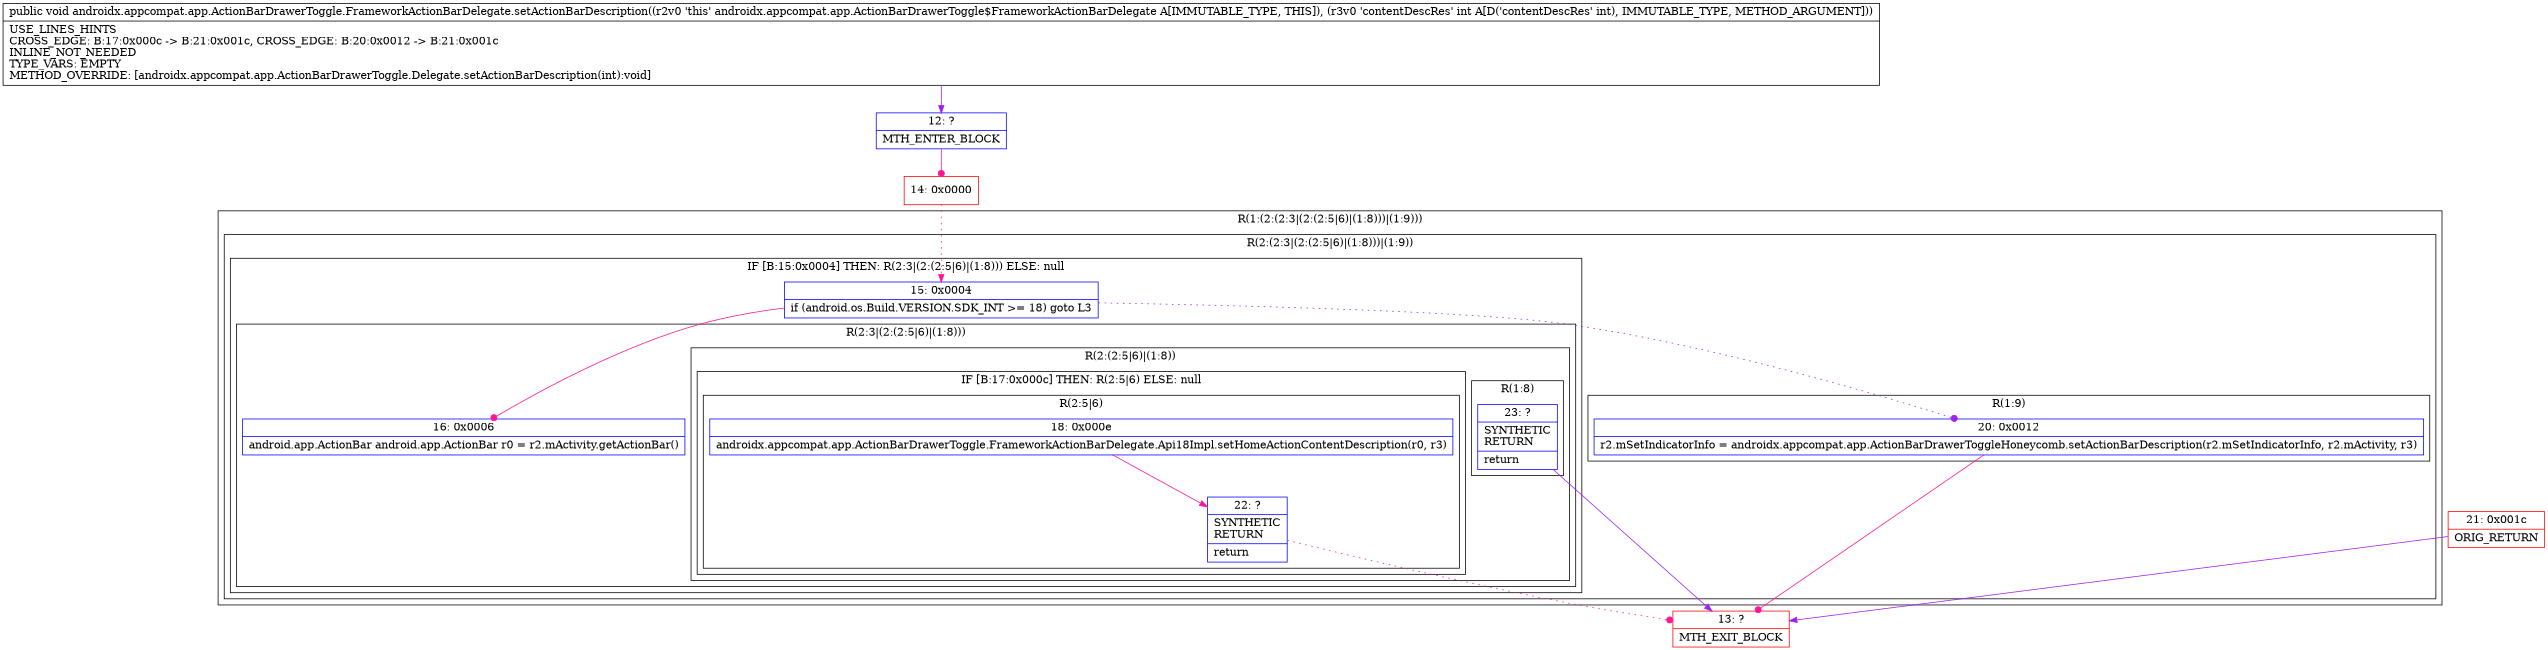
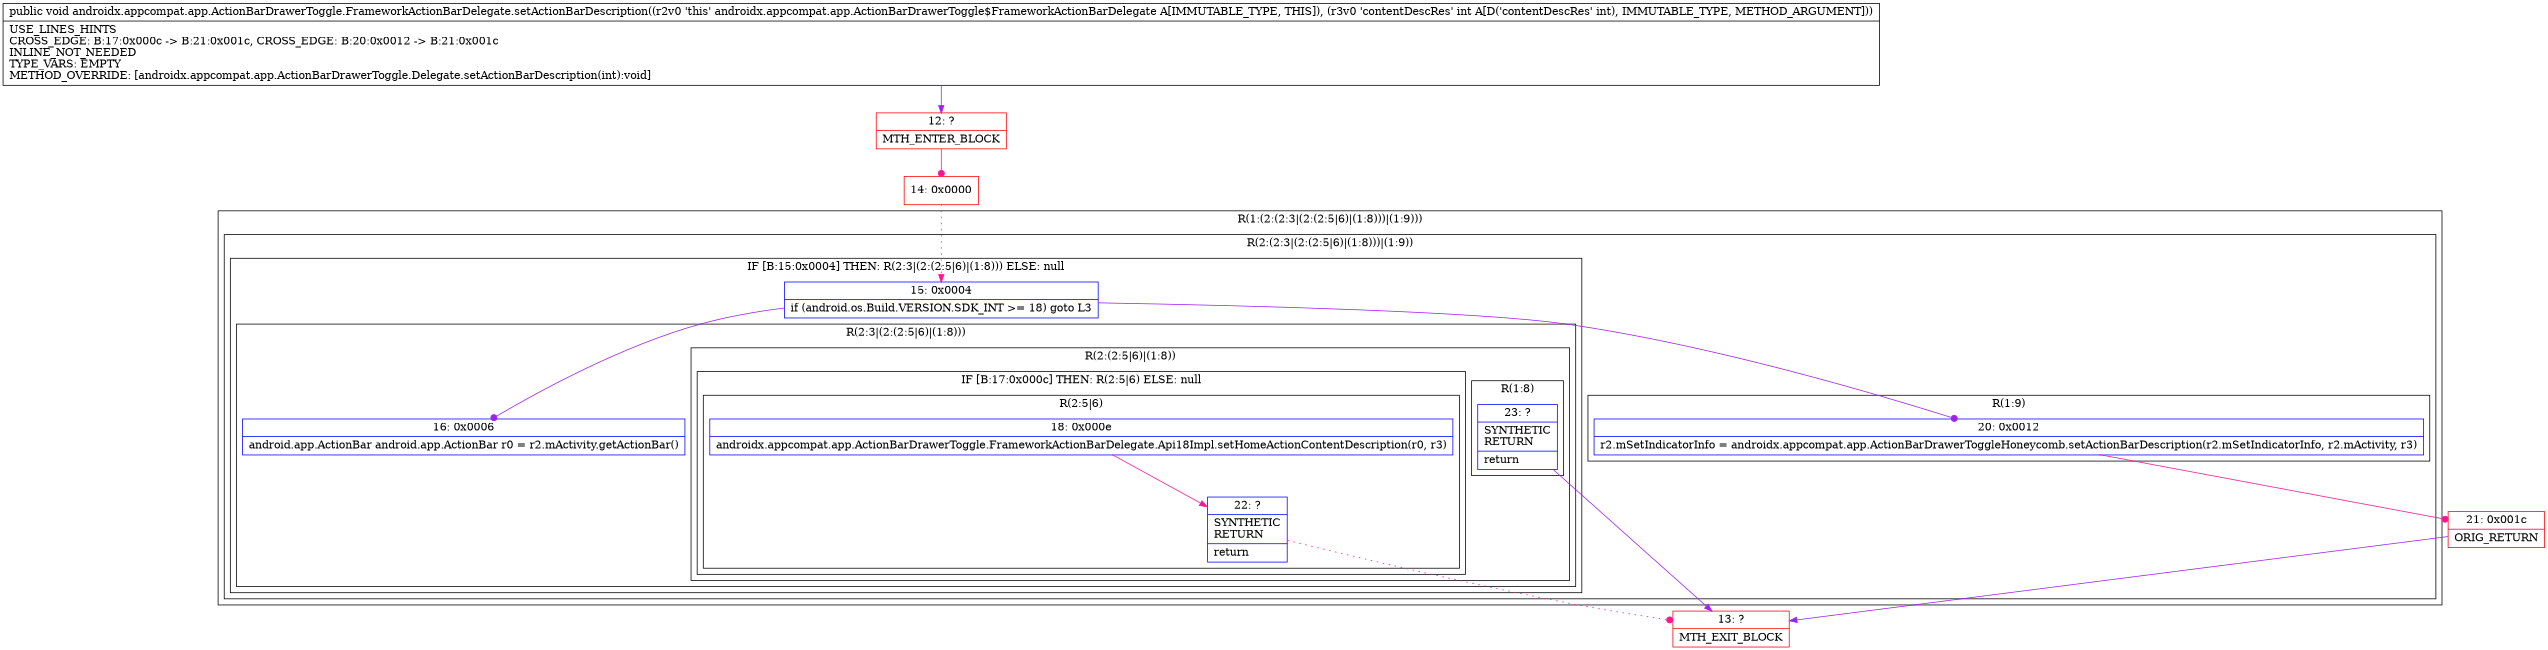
(941, 131) -> (941, 131)
(1509, 318) -> (1509, 318)
(635, 347) -> (635, 347)
(1873, 531) -> (2271, 487)
